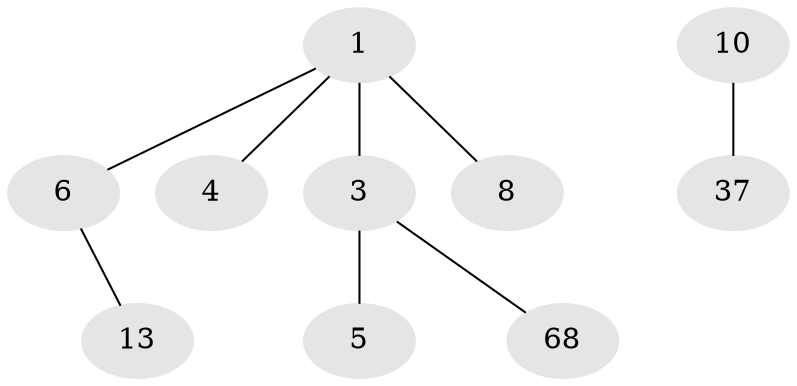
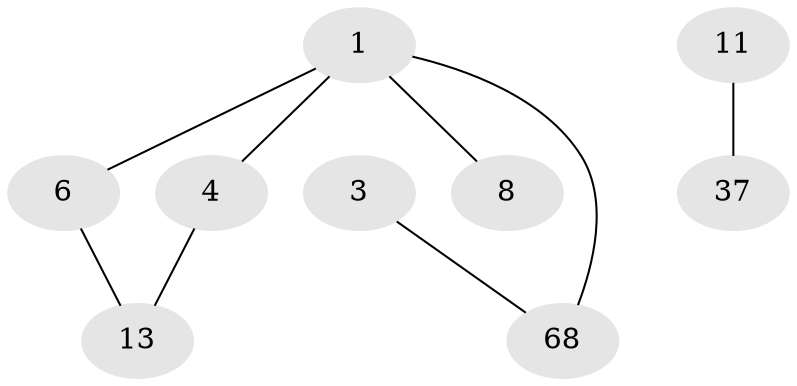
(733, 45) -> (733, 45)
(359, 119) -> (567, 137)
none -> (175, 267)
(359, 341) -> none
